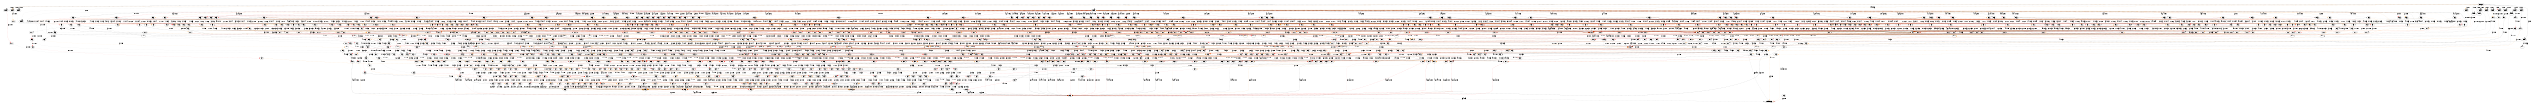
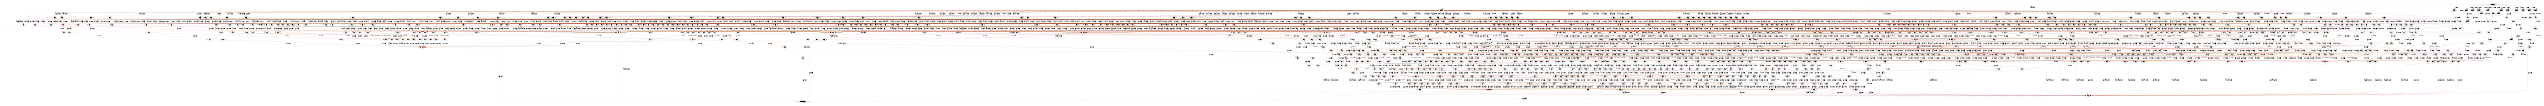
(1619, 41) -> (807, 43)
